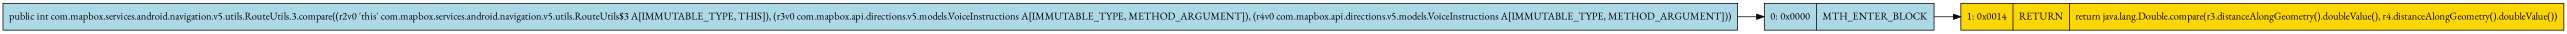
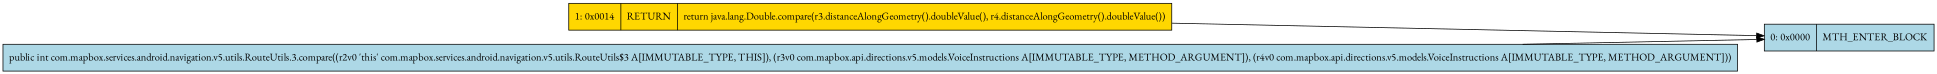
(1944, 17) -> (1464, 29)
